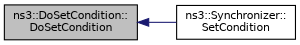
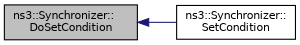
(71, 22) -> (71, 22)
